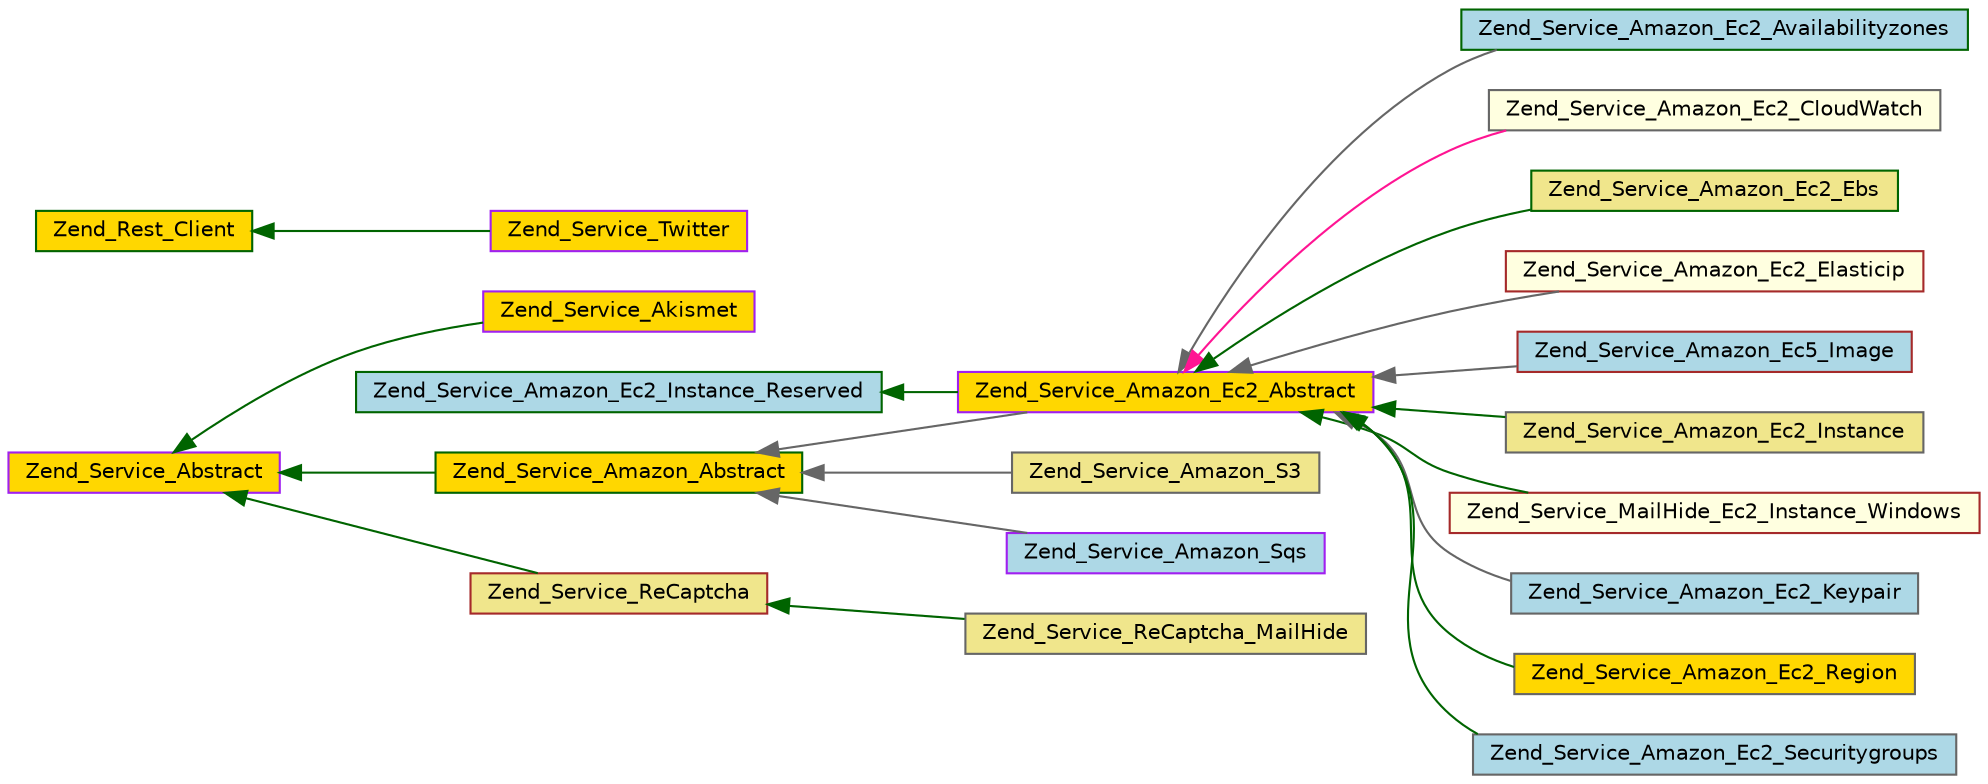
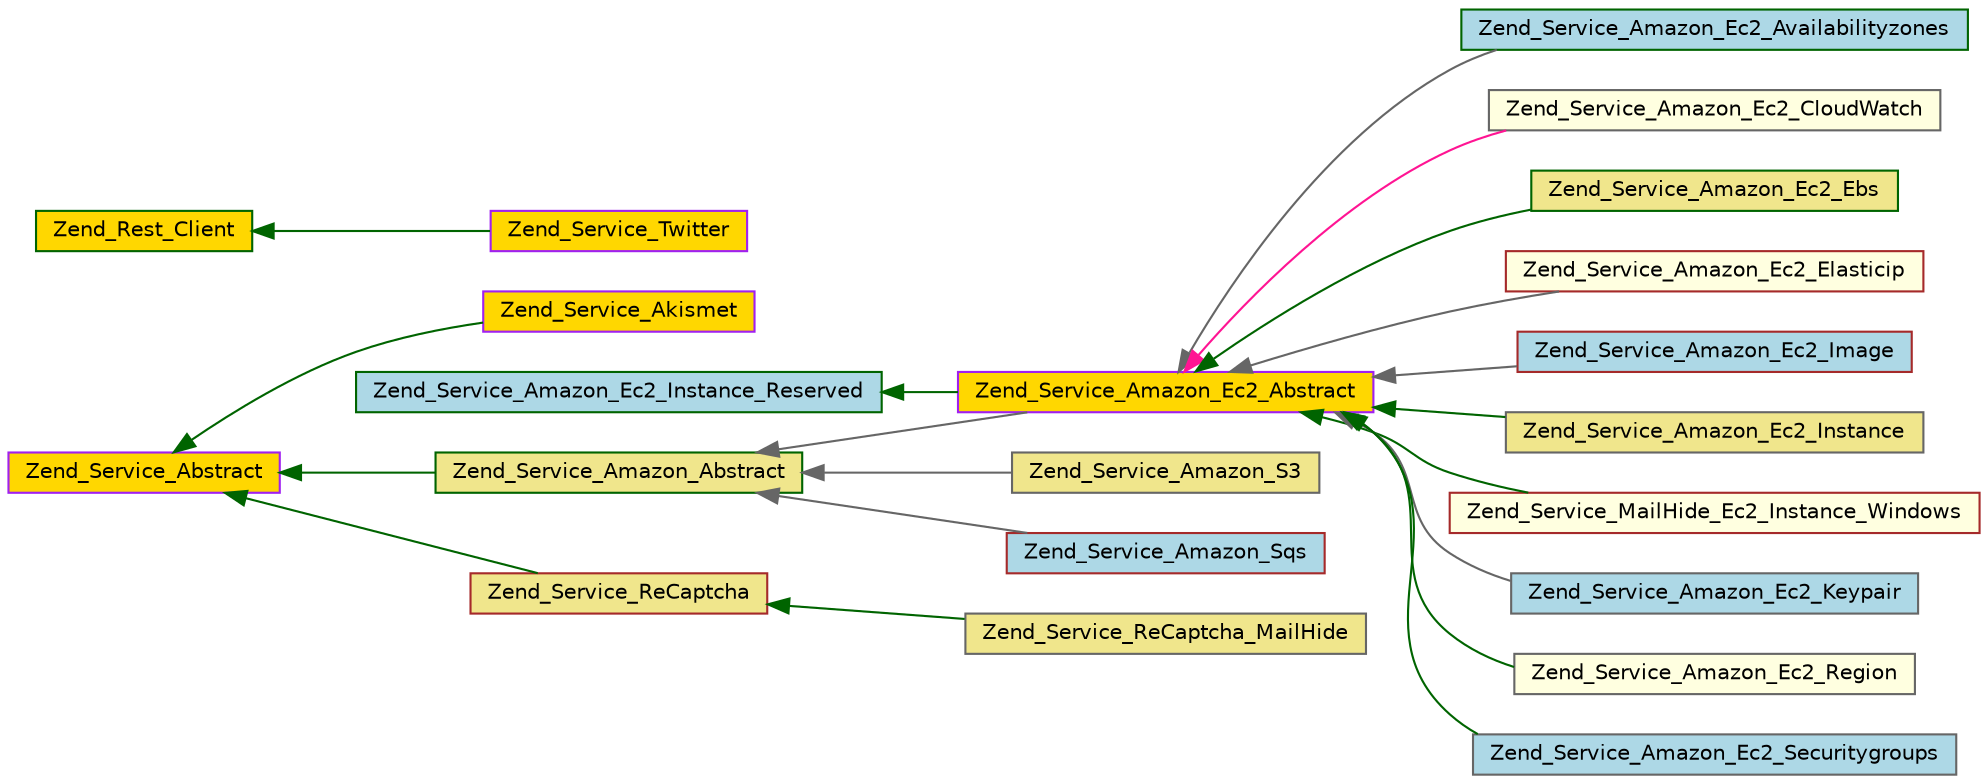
(1715, 352) -> (1715, 352)
(619, 473) -> (619, 473)
(1166, 553) -> (1166, 553)
(1715, 674) -> (1715, 674)
